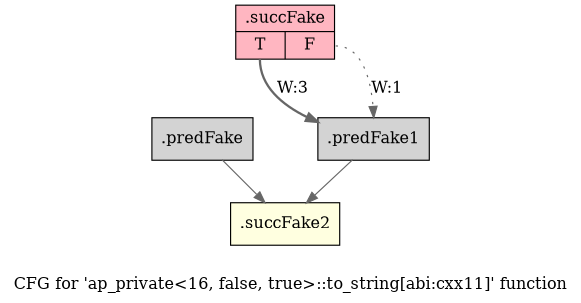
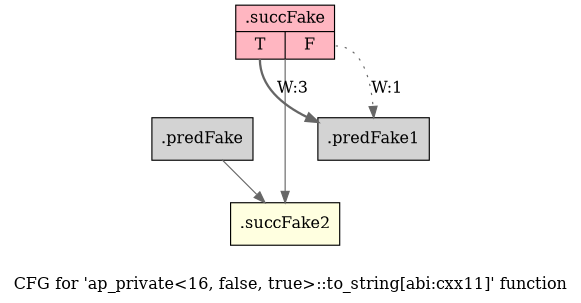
(334, 177) -> (285, 125)
